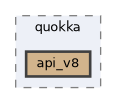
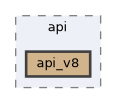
(58, 28) -> (58, 28)
